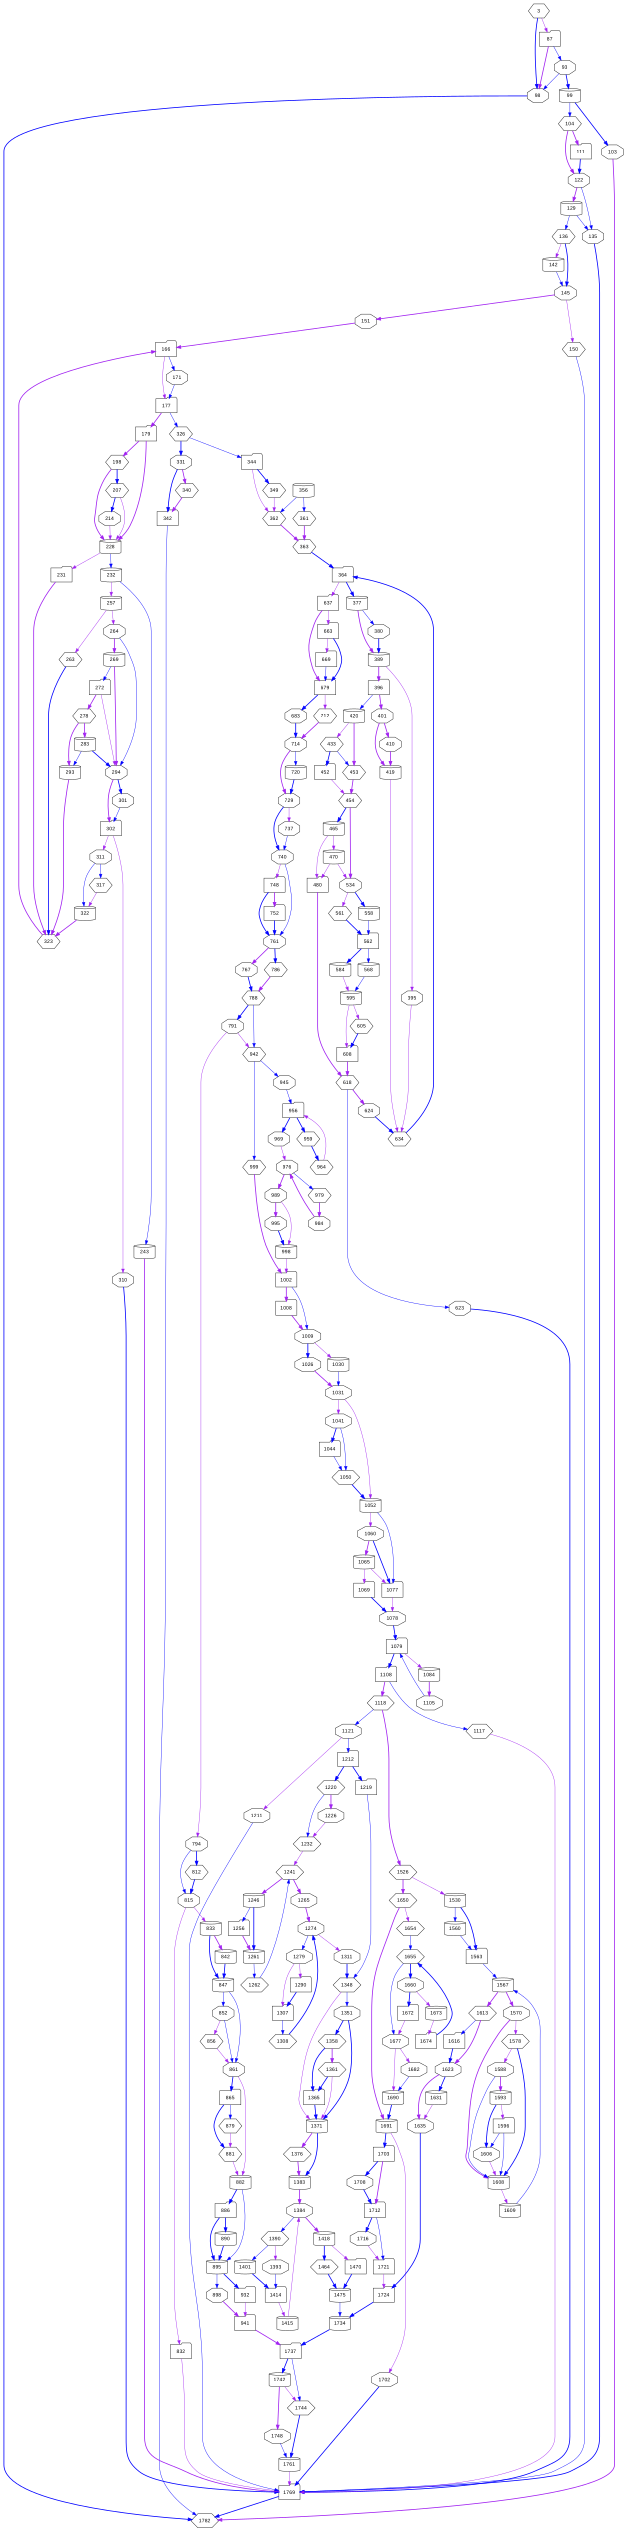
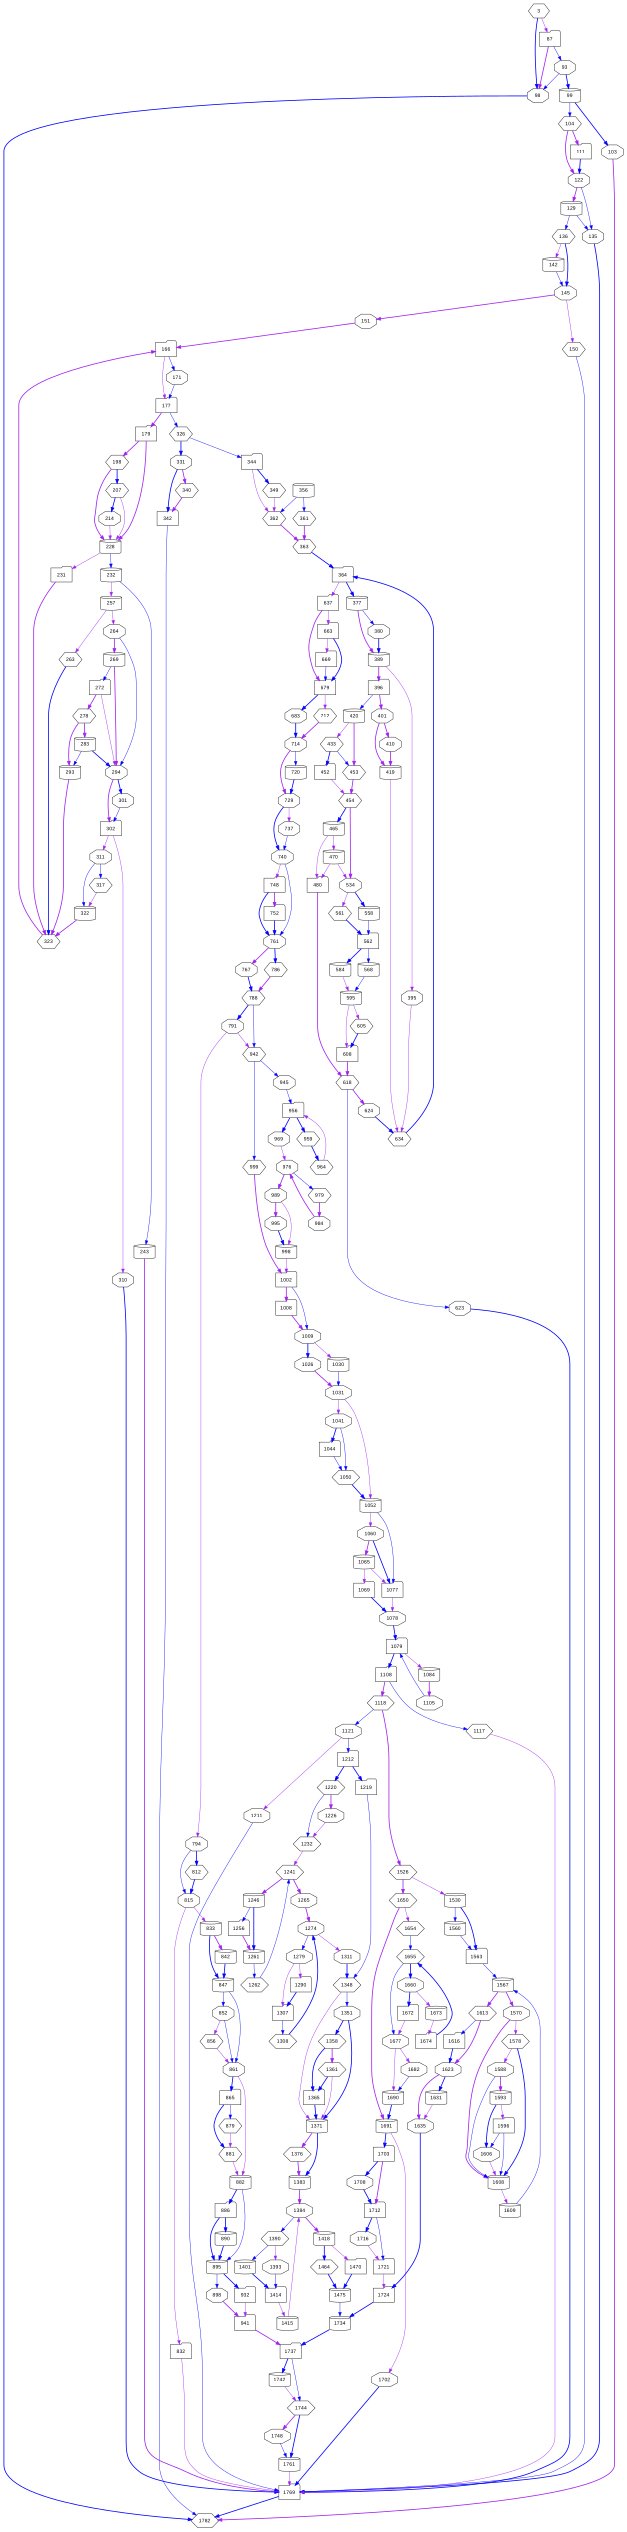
(279, 2406) -> (290, 2421)
